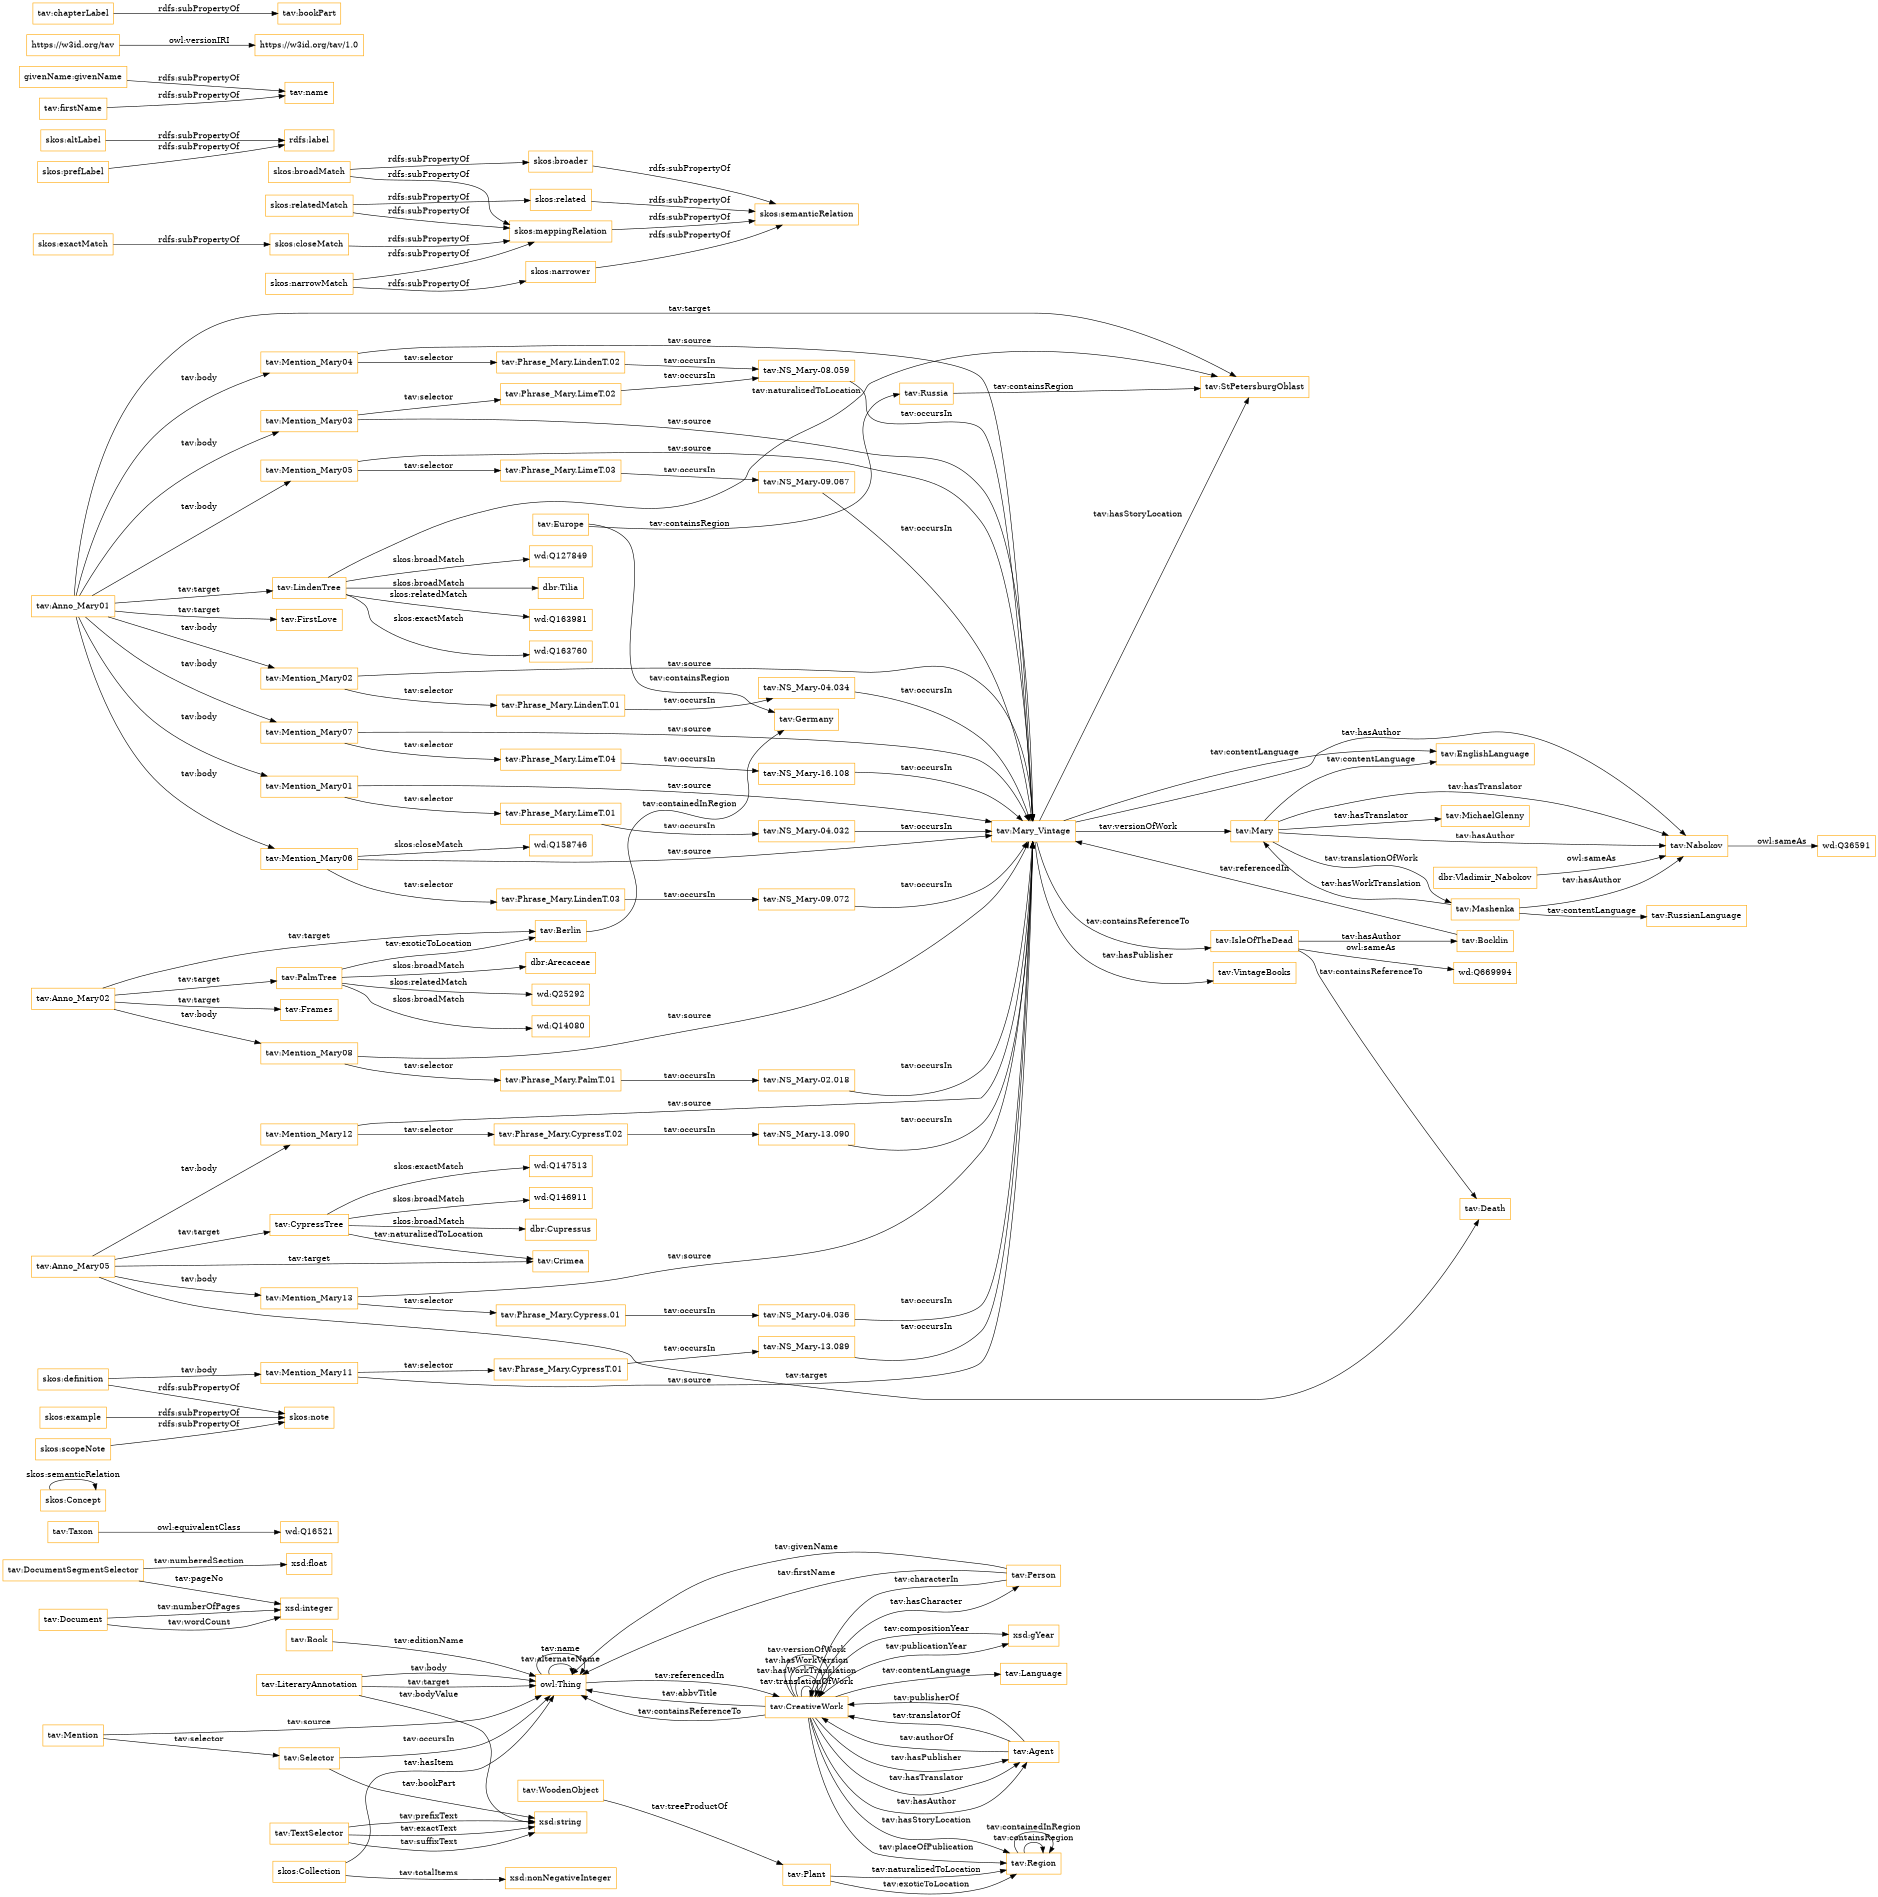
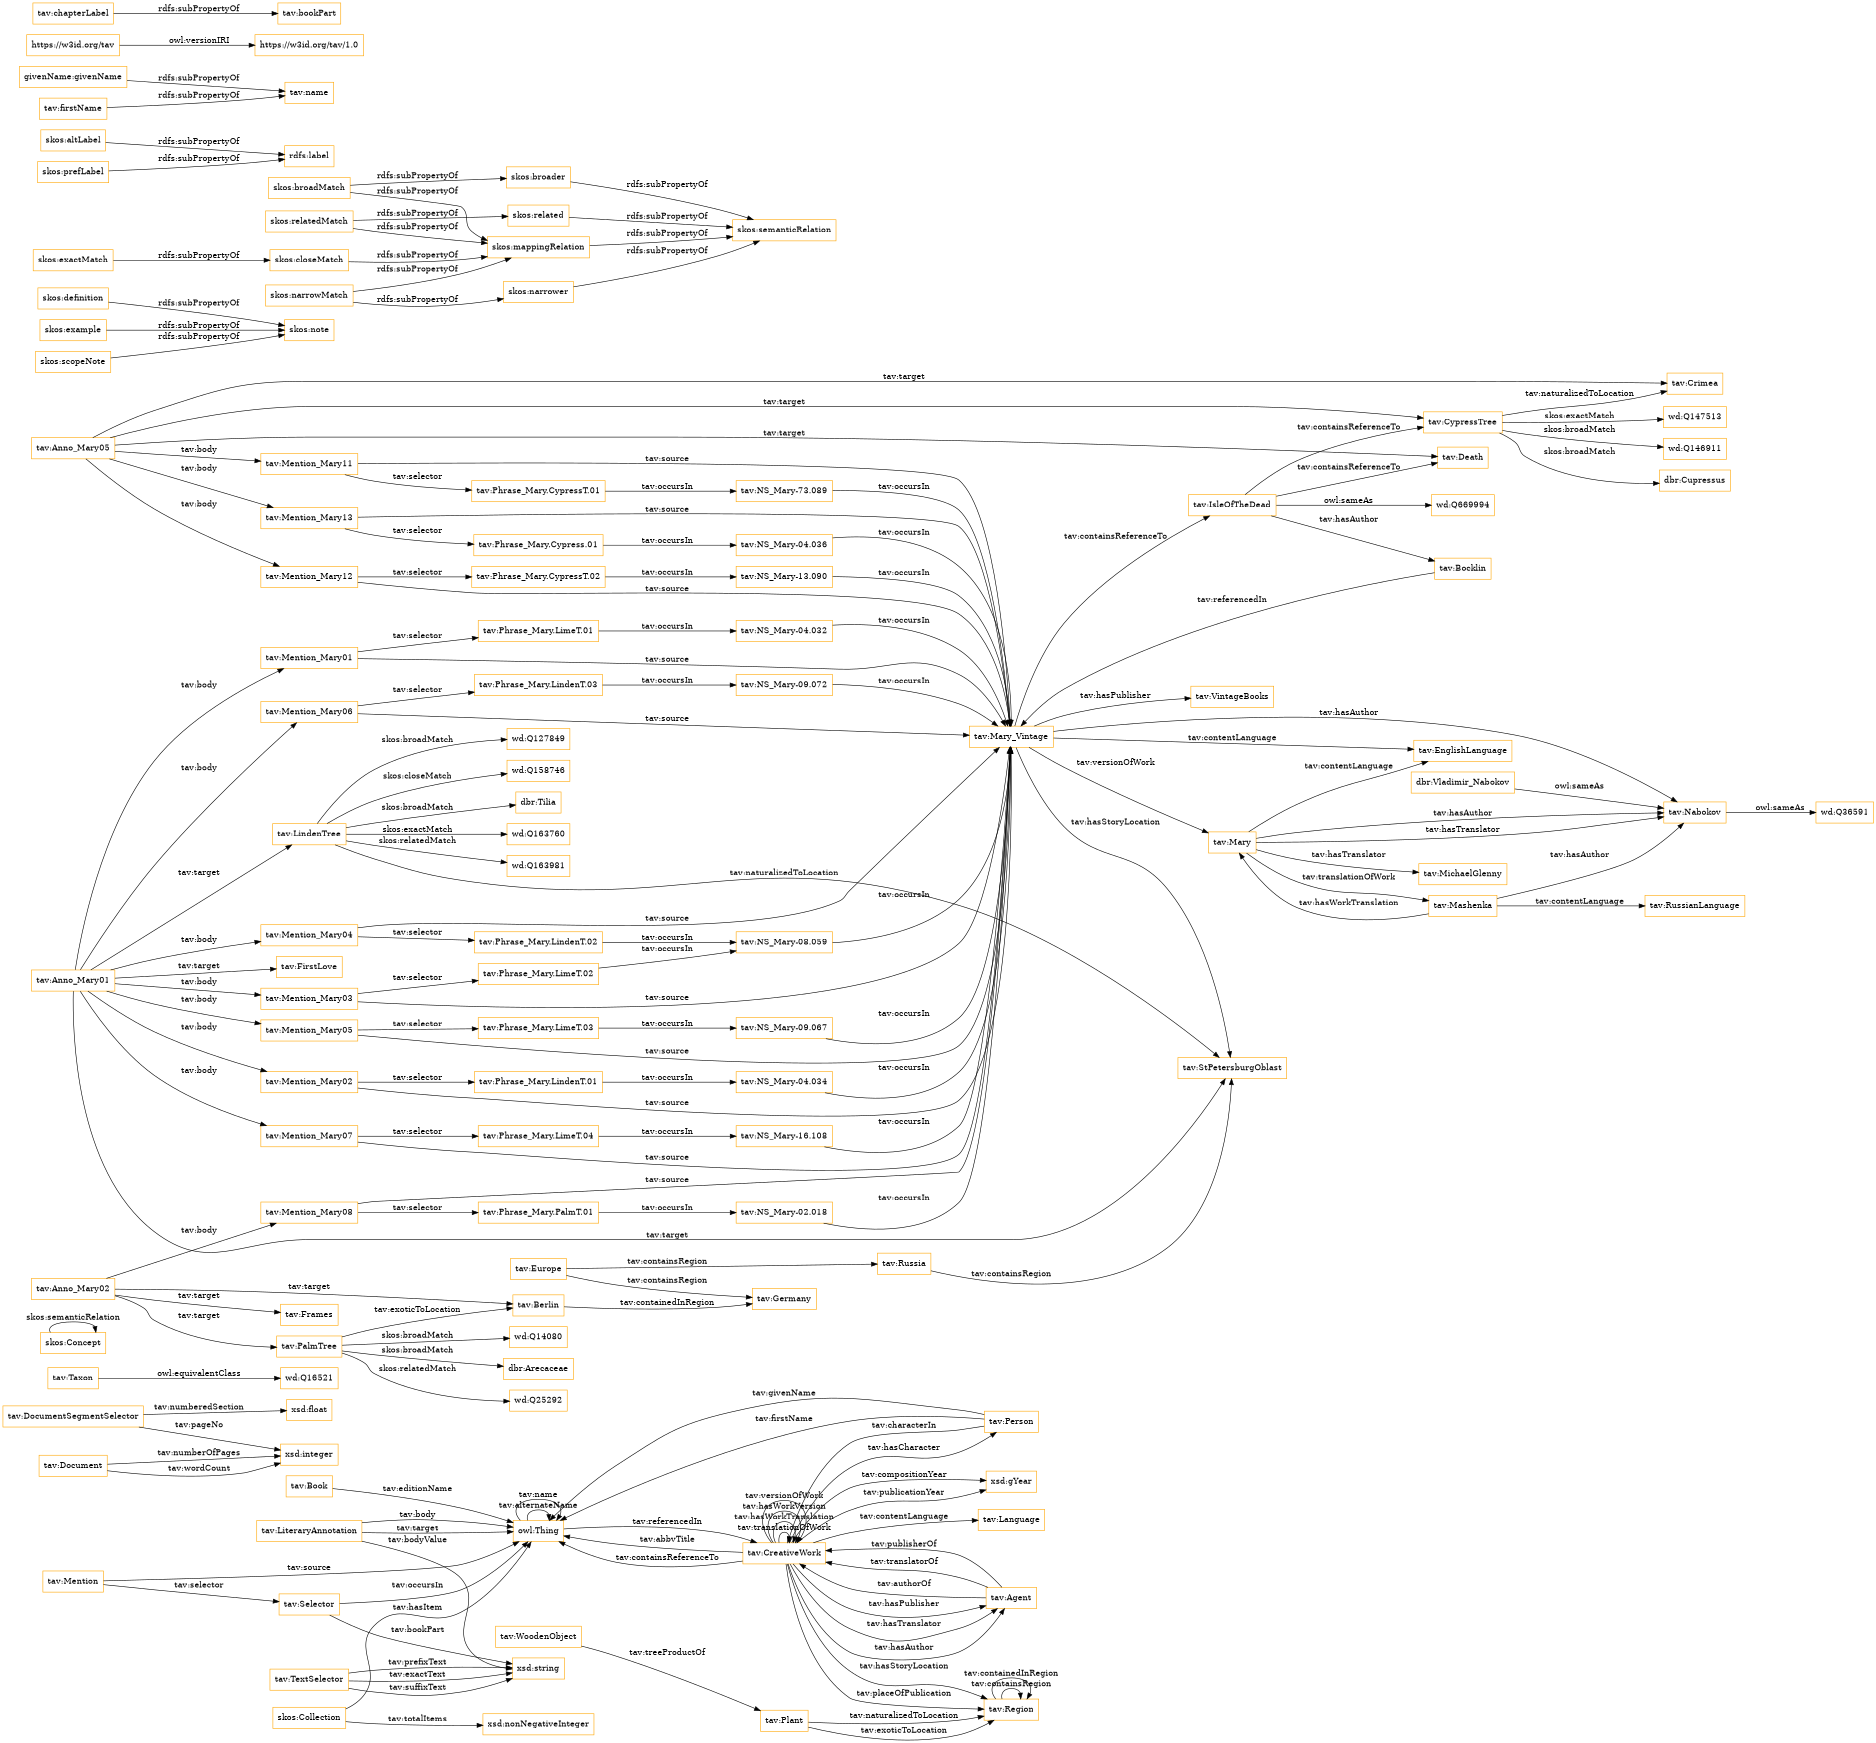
none -> (1331, 448)
(441, 852) -> (411, 790)
(807, 1347) -> (784, 491)
(182, 1376) -> (185, 456)
